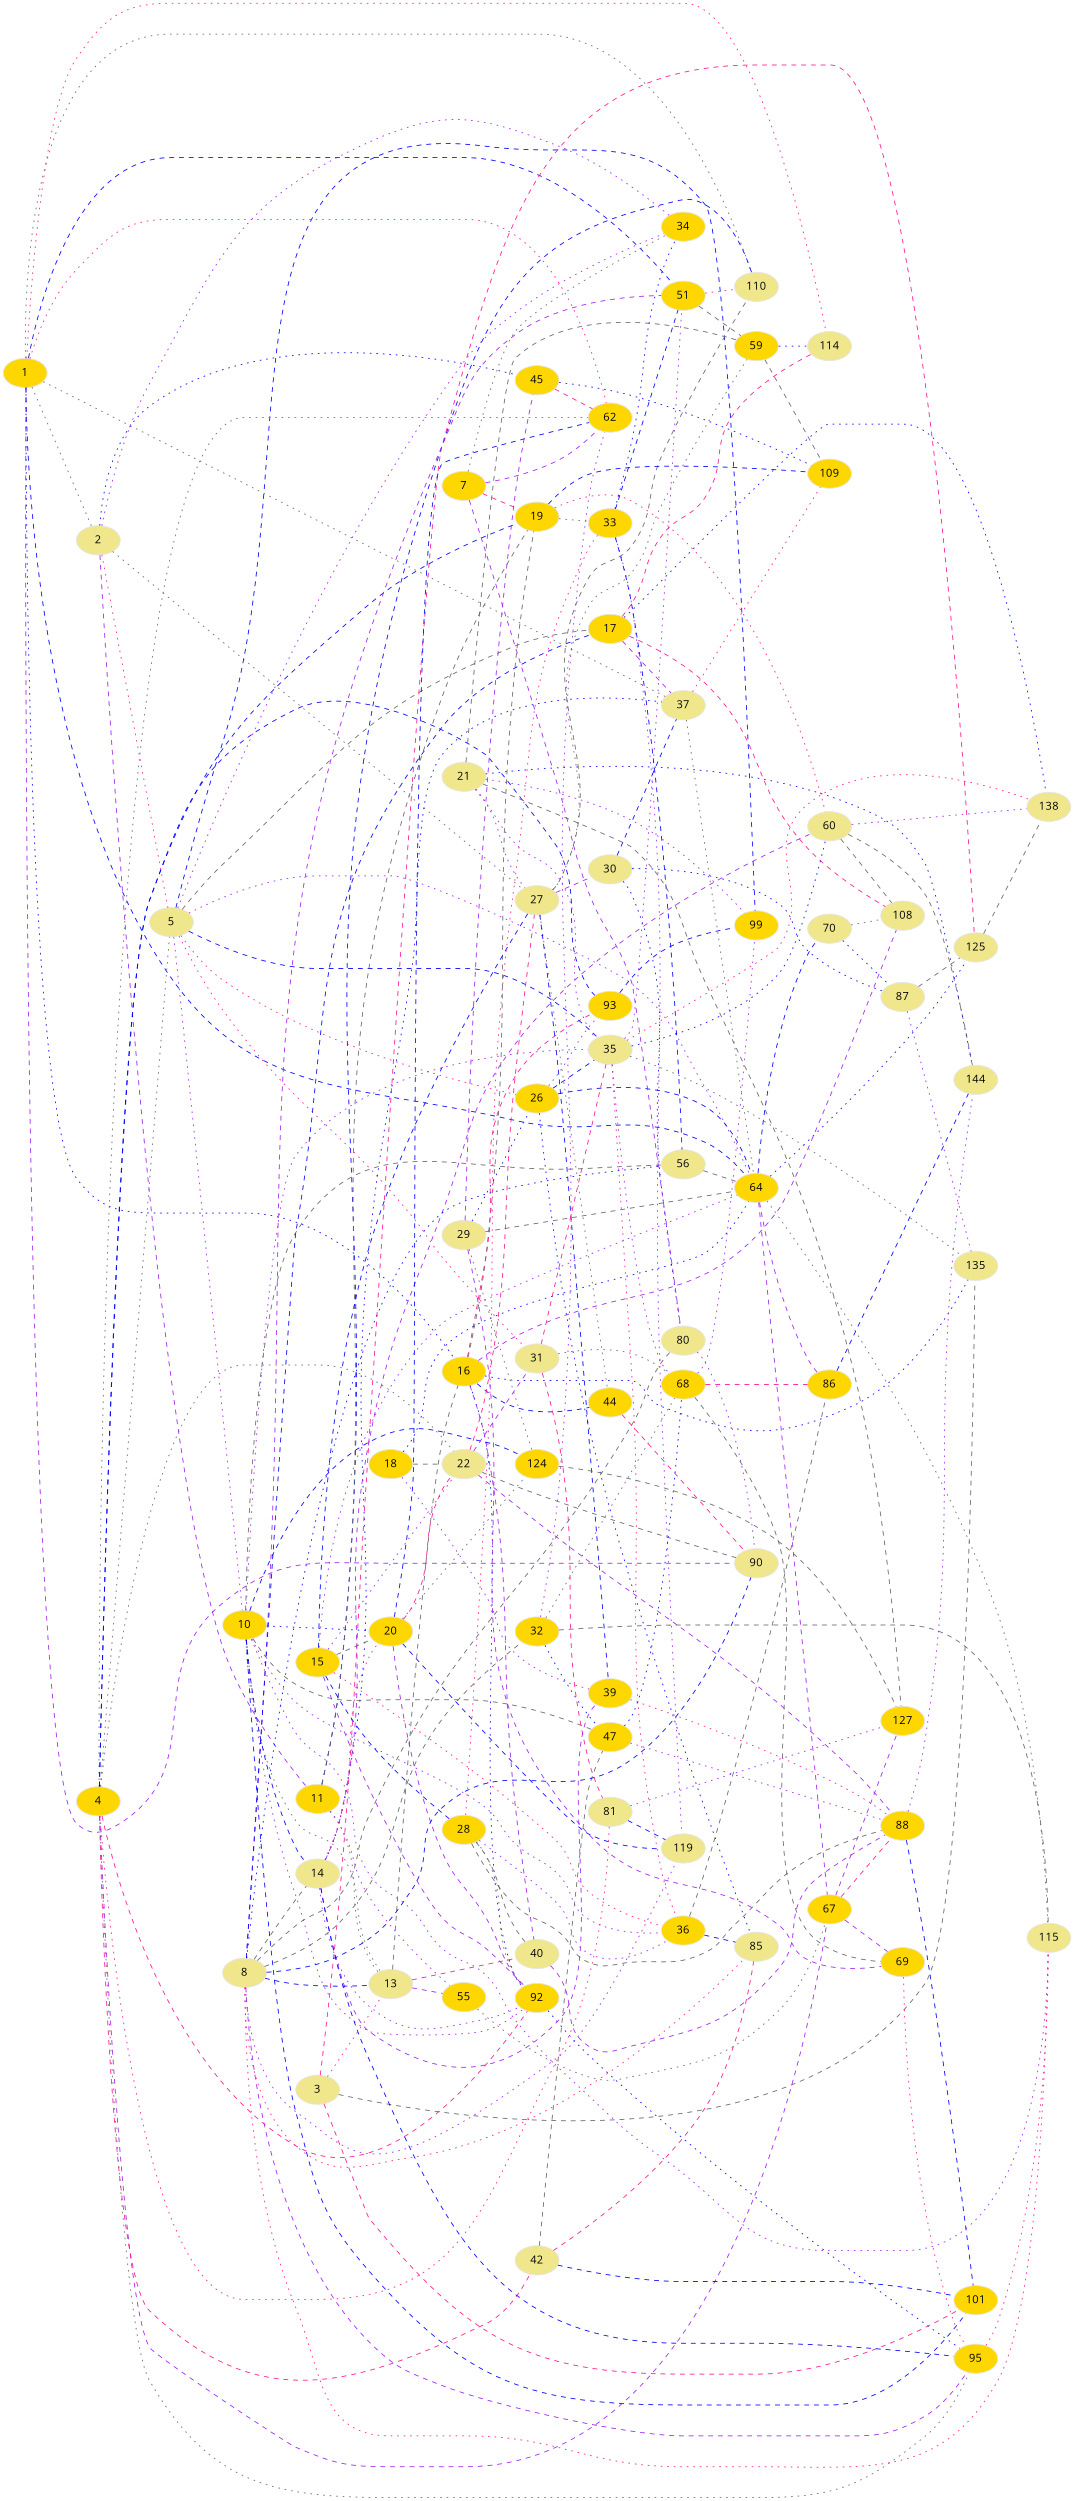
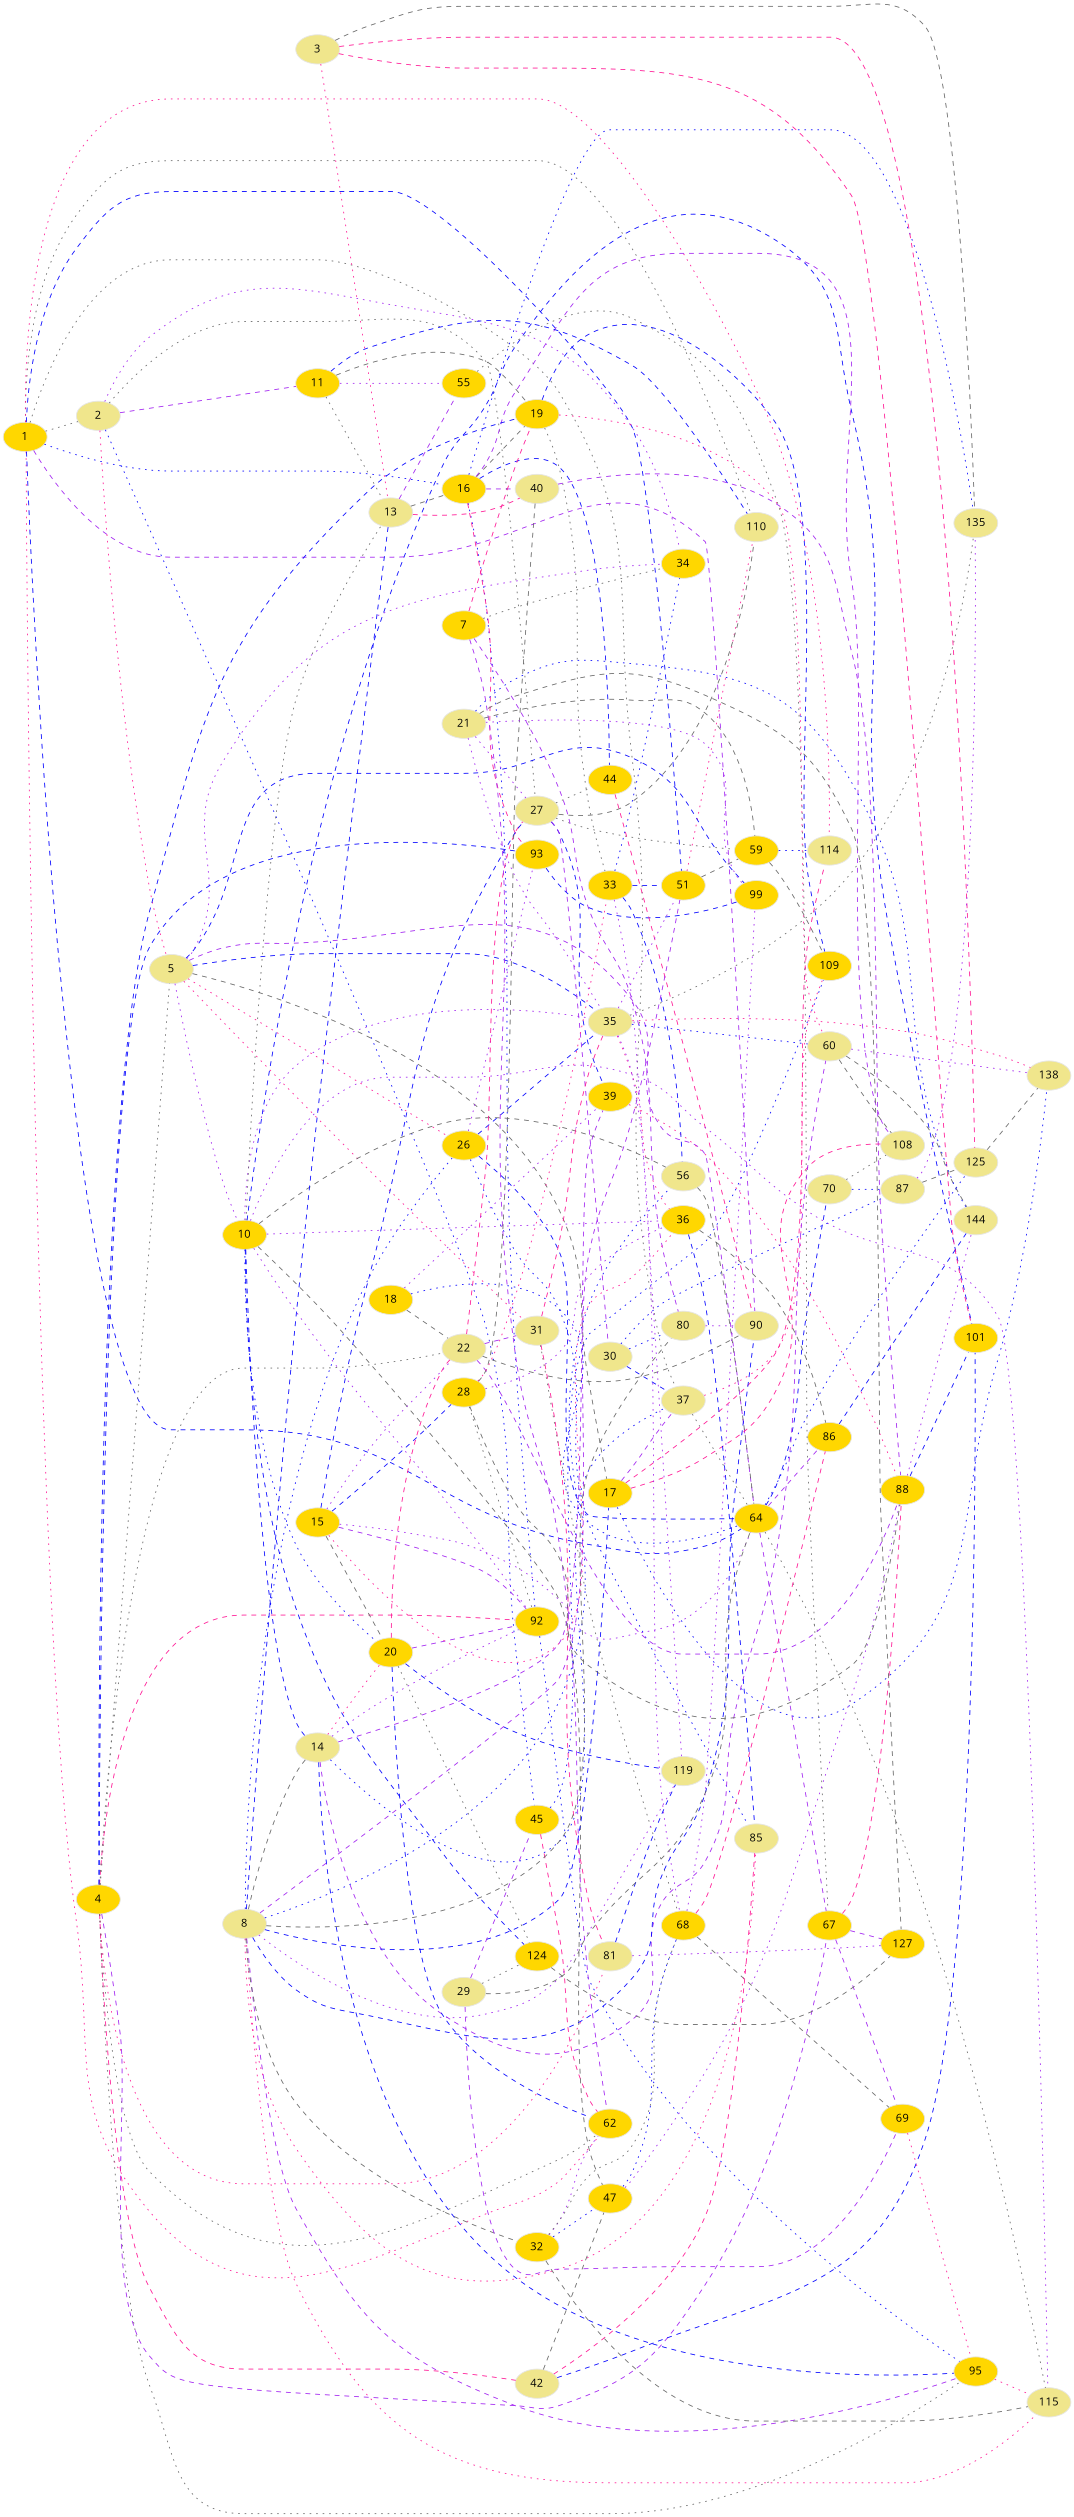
(490, 912) -> (621, 988)
(503, 1161) -> (284, 1534)
